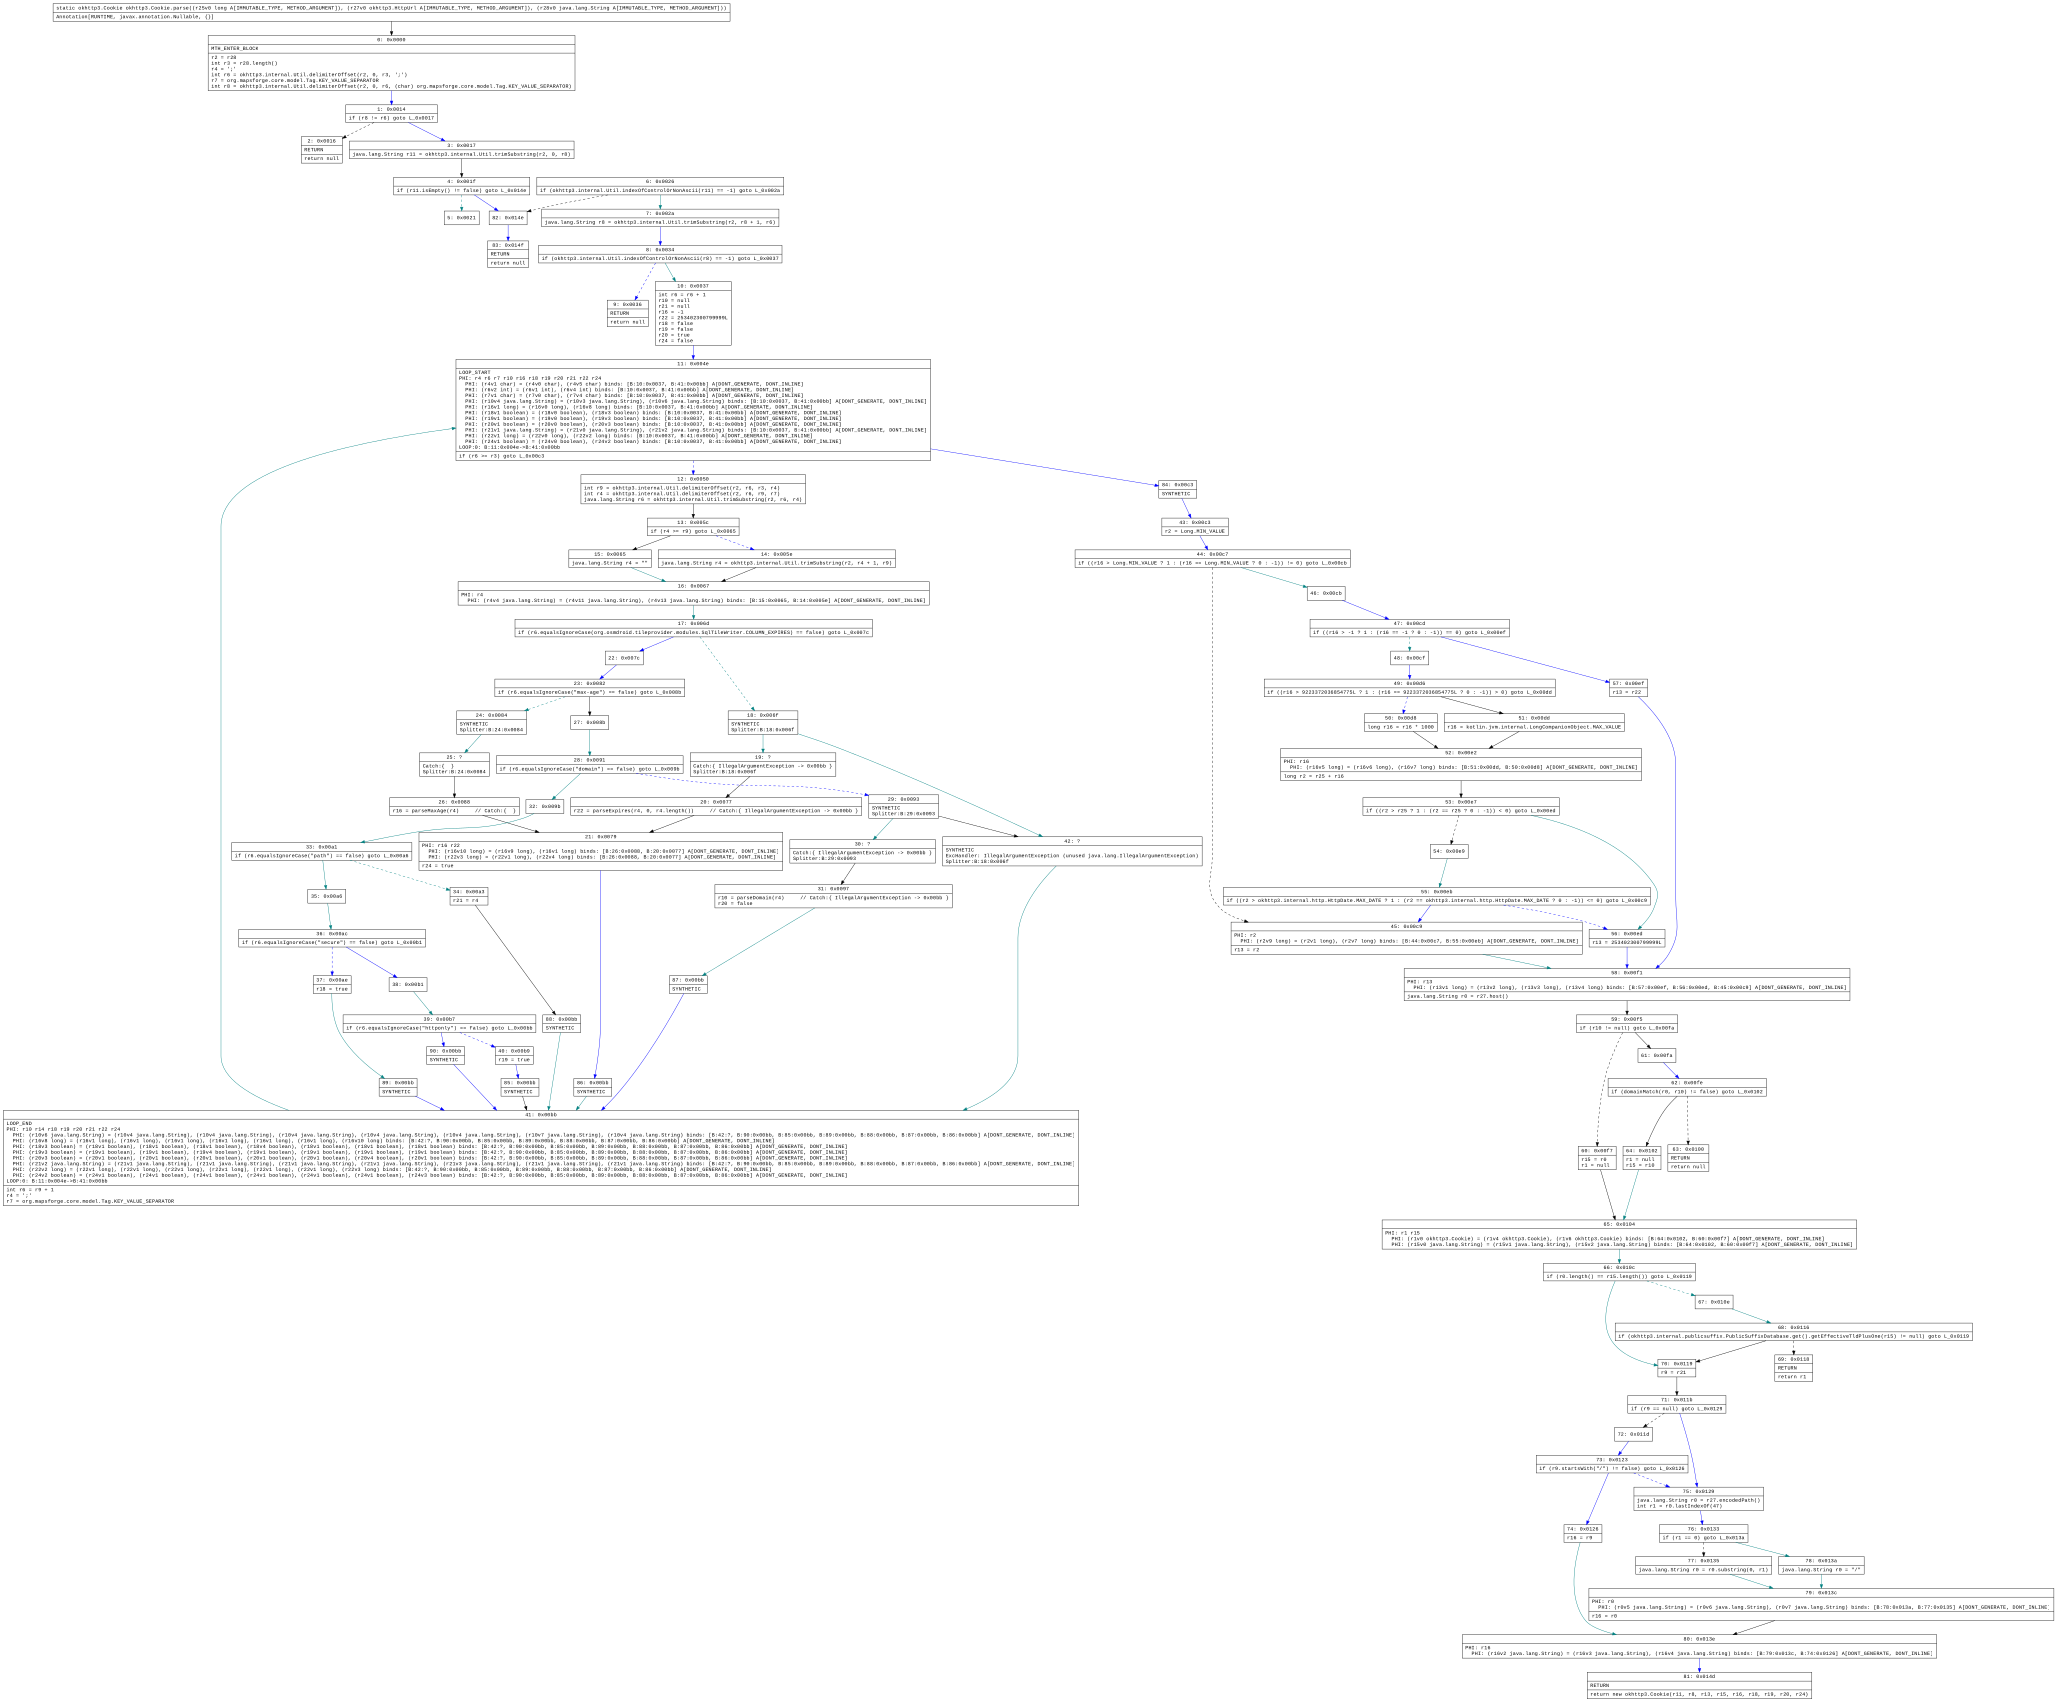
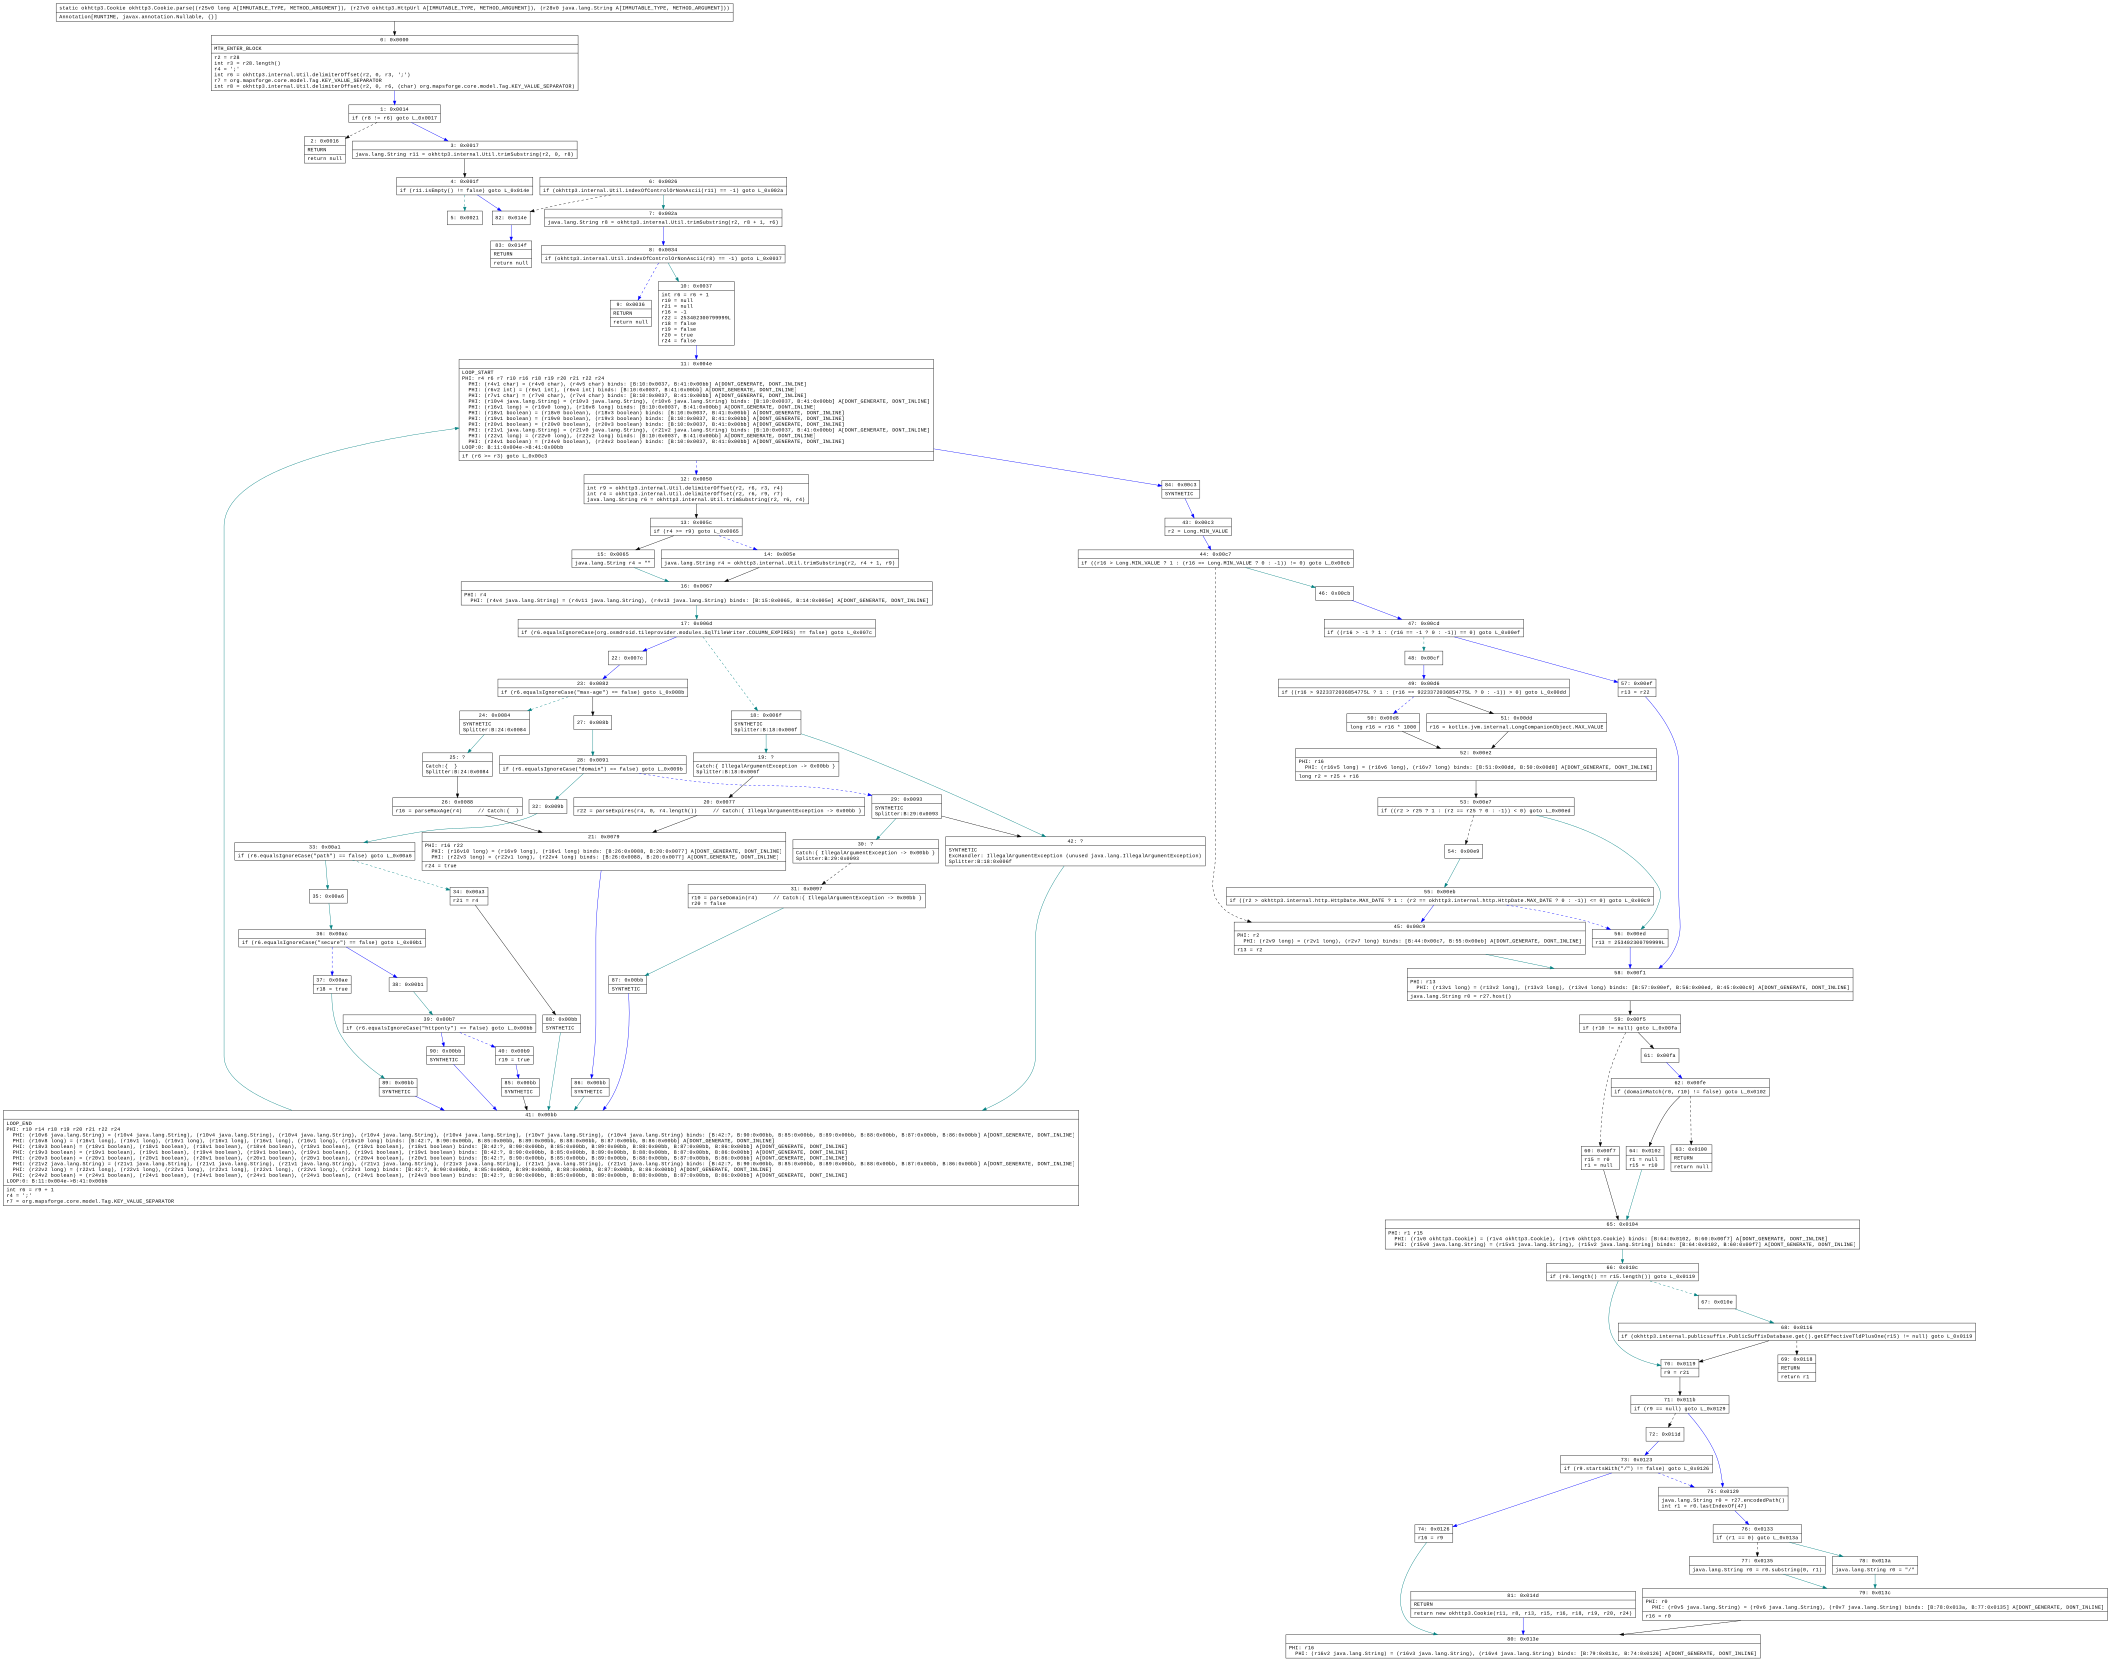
(849, 872) -> (838, 873)
(1700, 1663) -> (1523, 1624)
